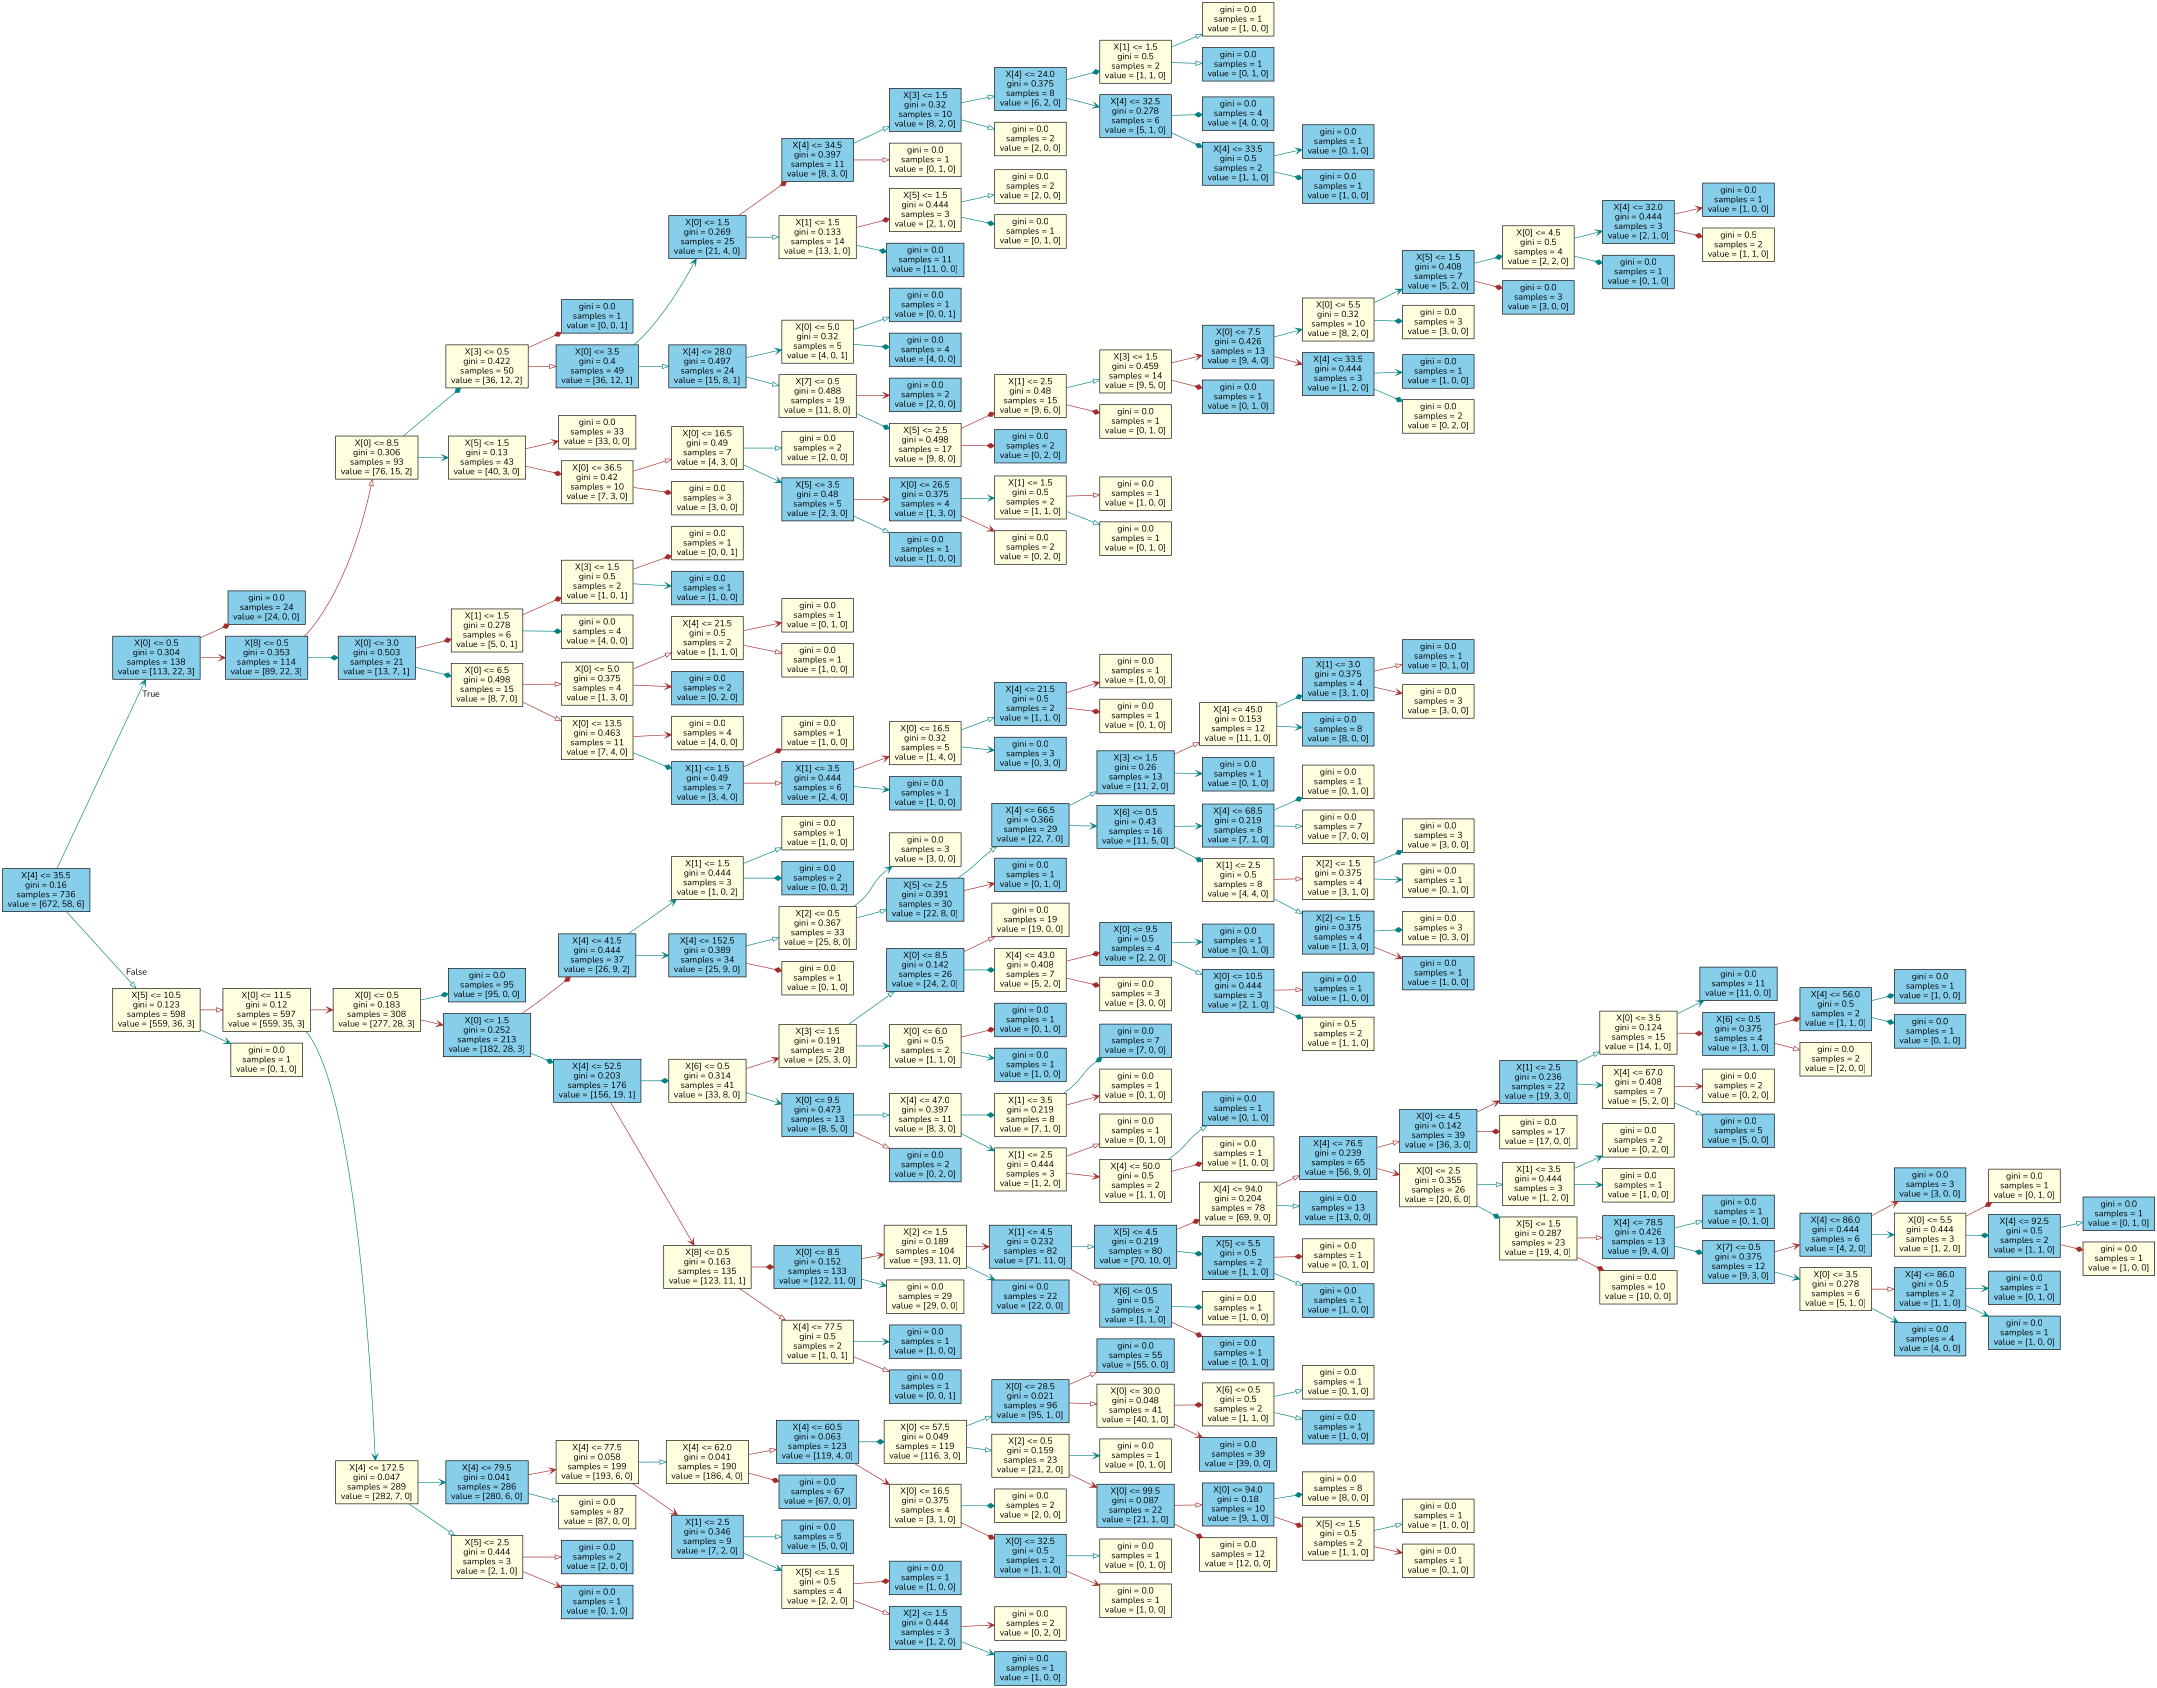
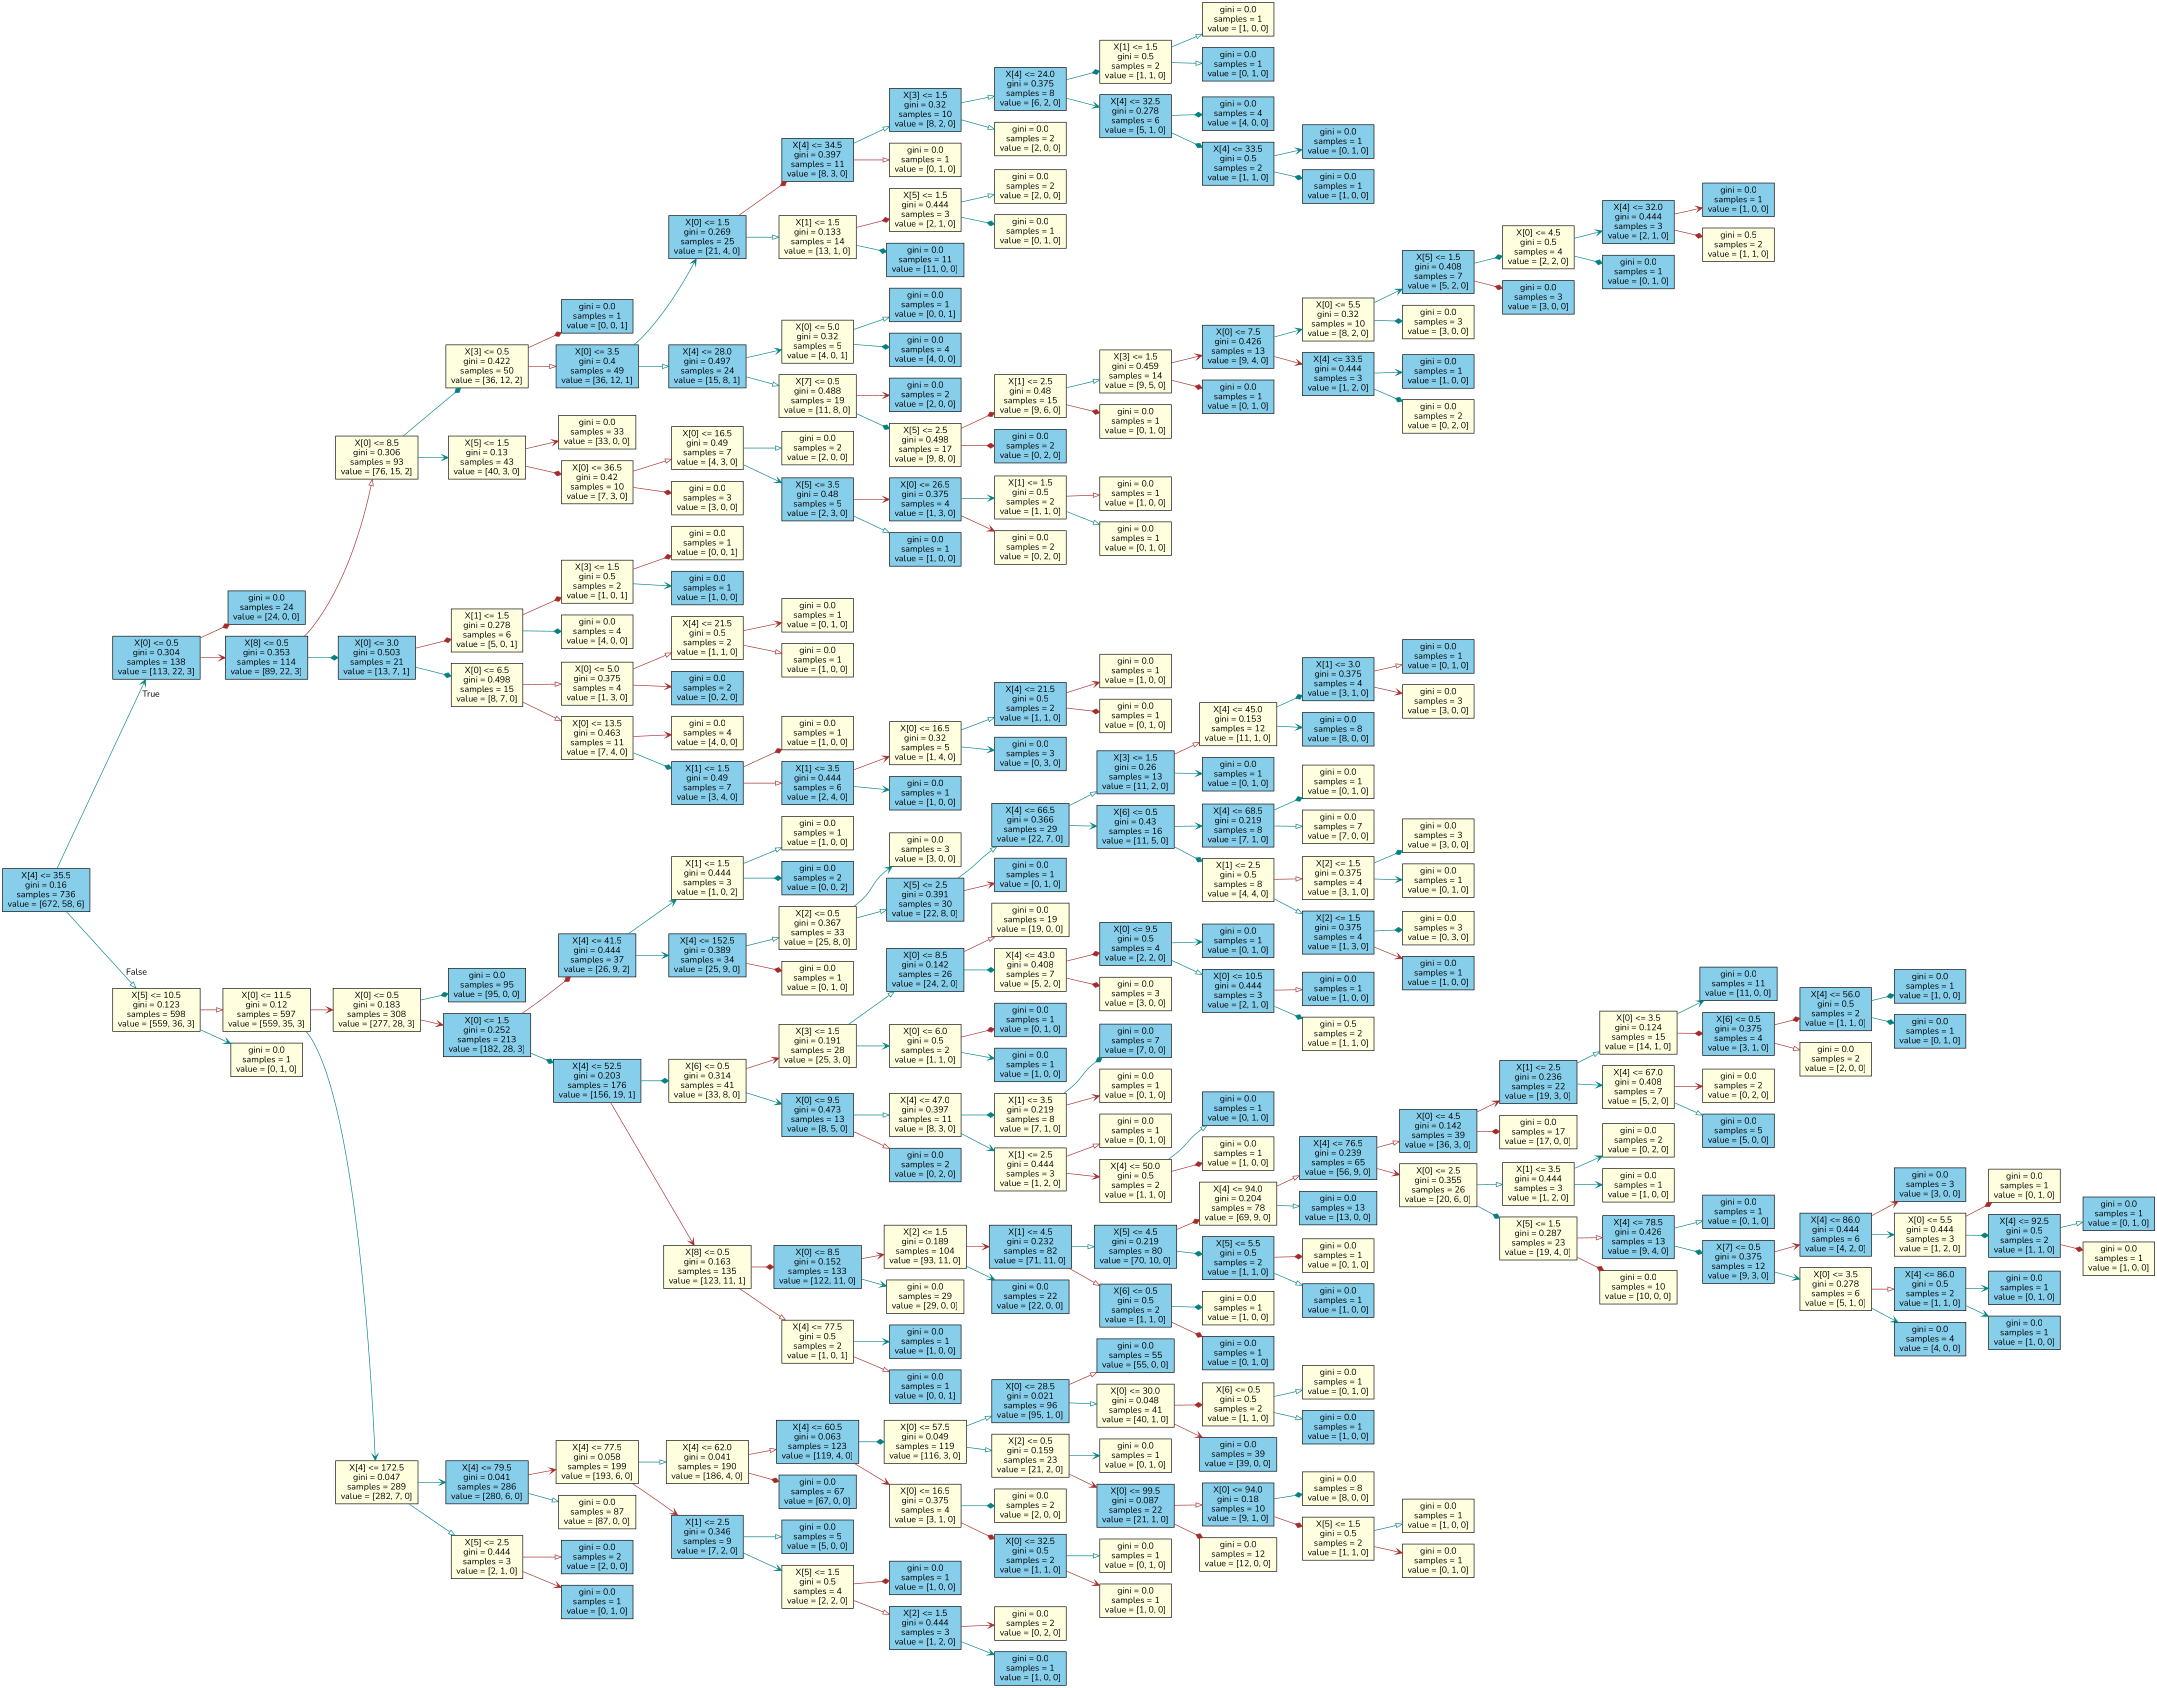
(1080, 1403) -> (1080, 1403)
